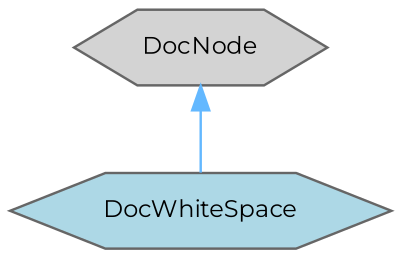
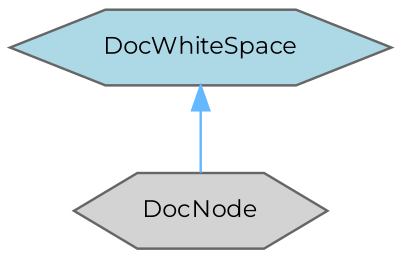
(201, 142) -> (201, 142)
